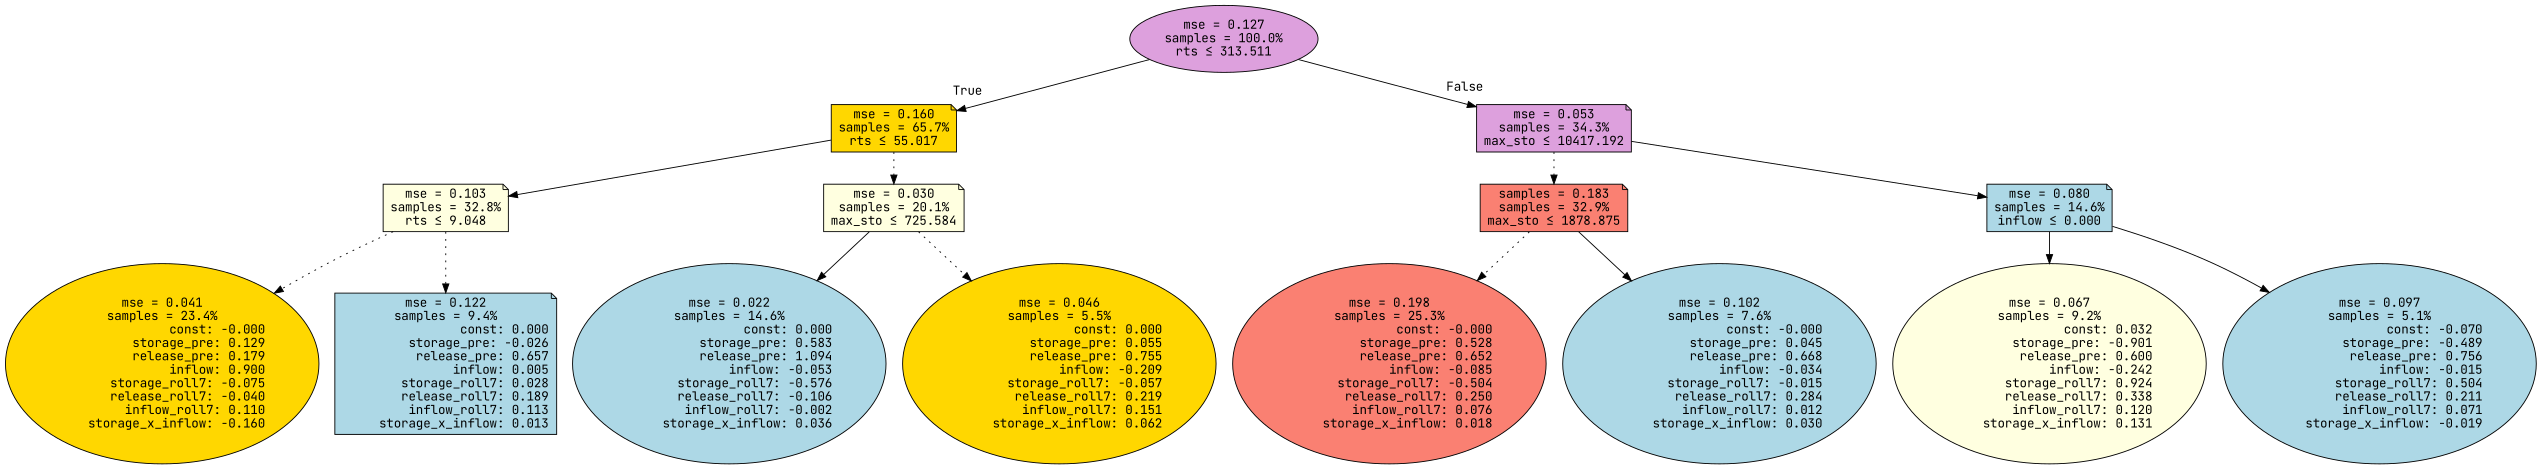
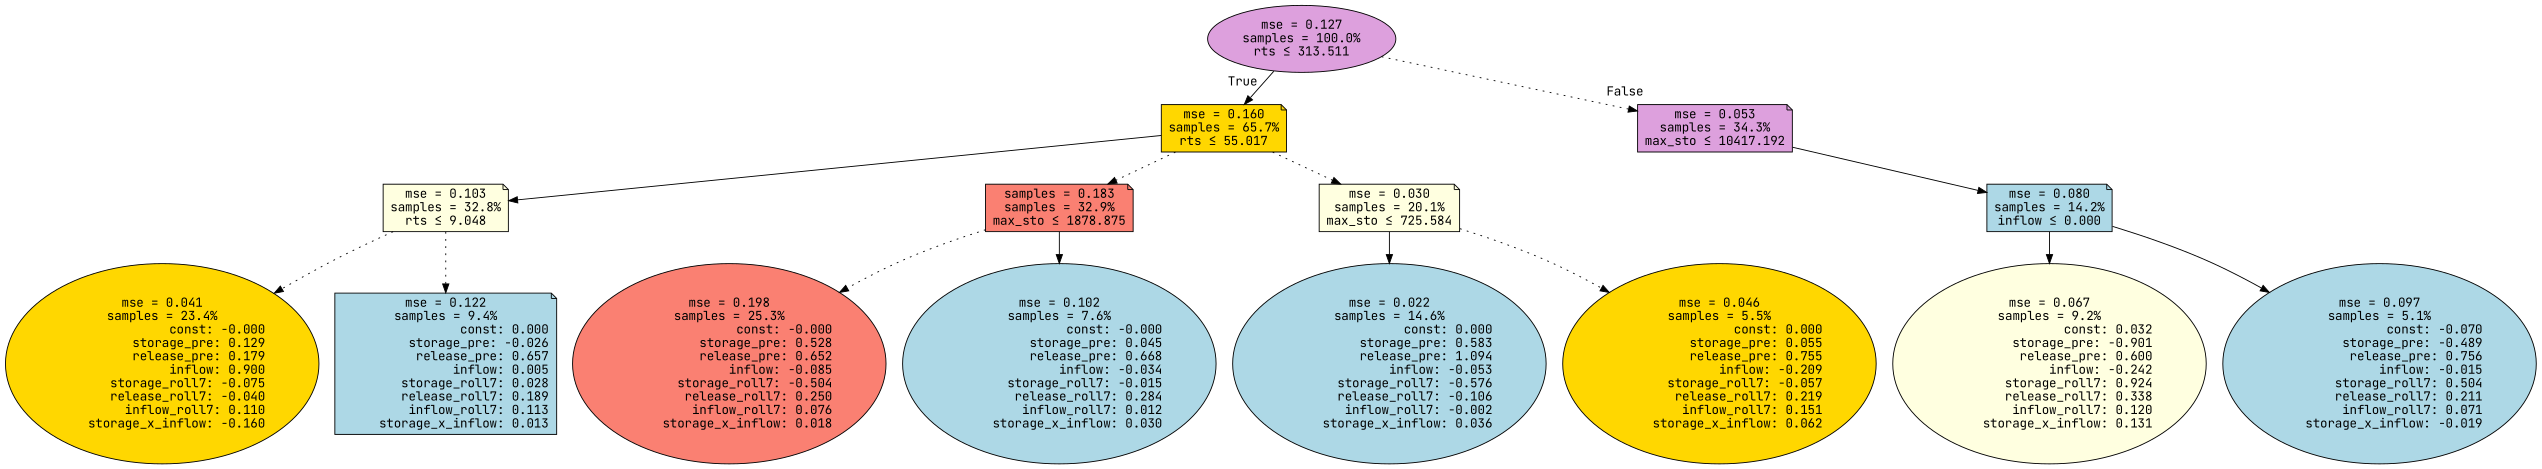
(1383, 82) -> (1505, 83)
(1554, 164) -> (1146, 166)
(2050, 208) -> (2050, 208)
